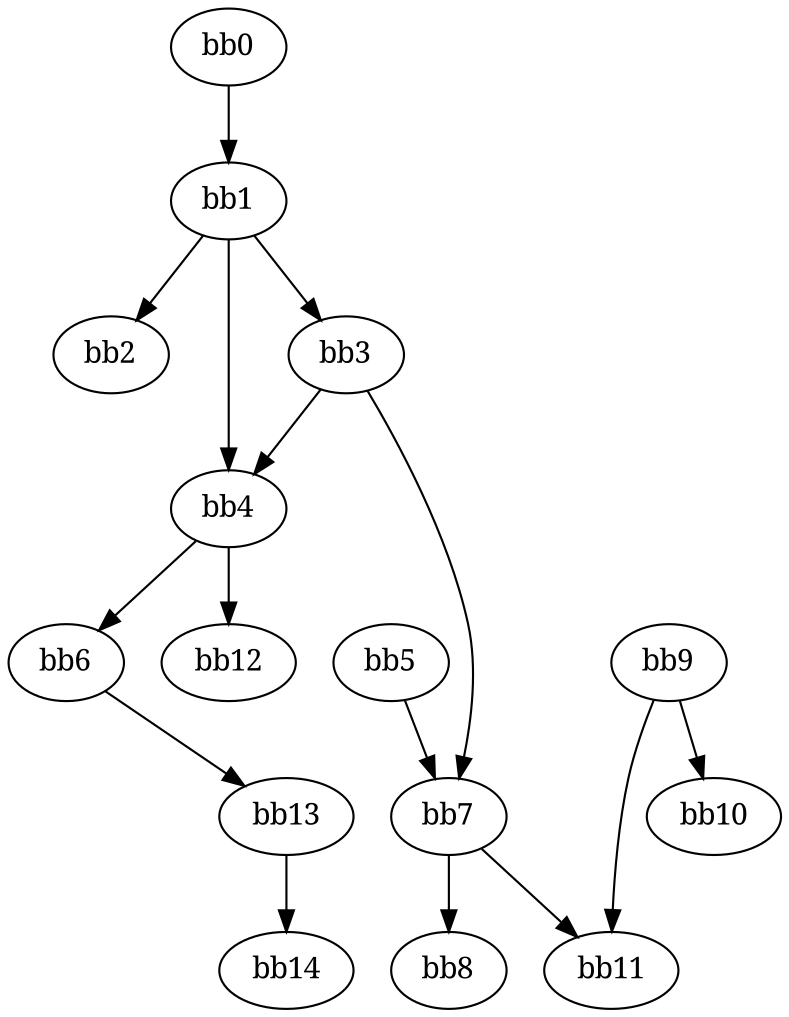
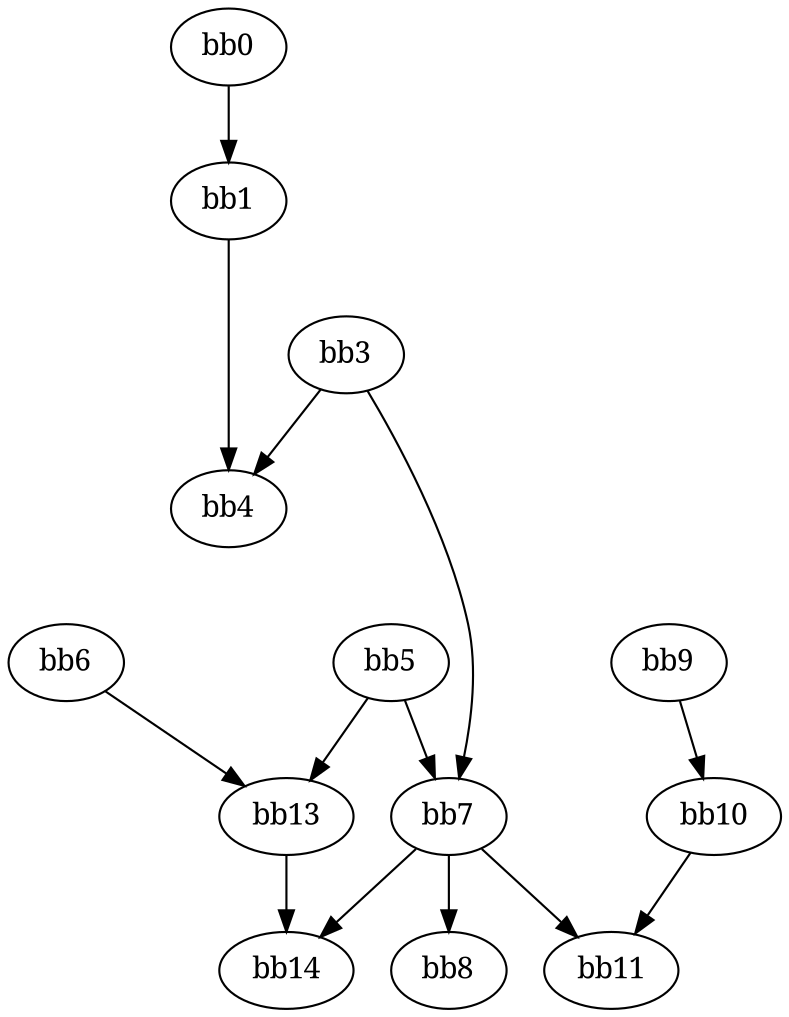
(281, 269) -> none
(111, 355) -> none
(156, 578) -> none
(229, 663) -> none
none -> (345, 730)
(624, 803) -> (669, 884)
none -> (376, 886)
